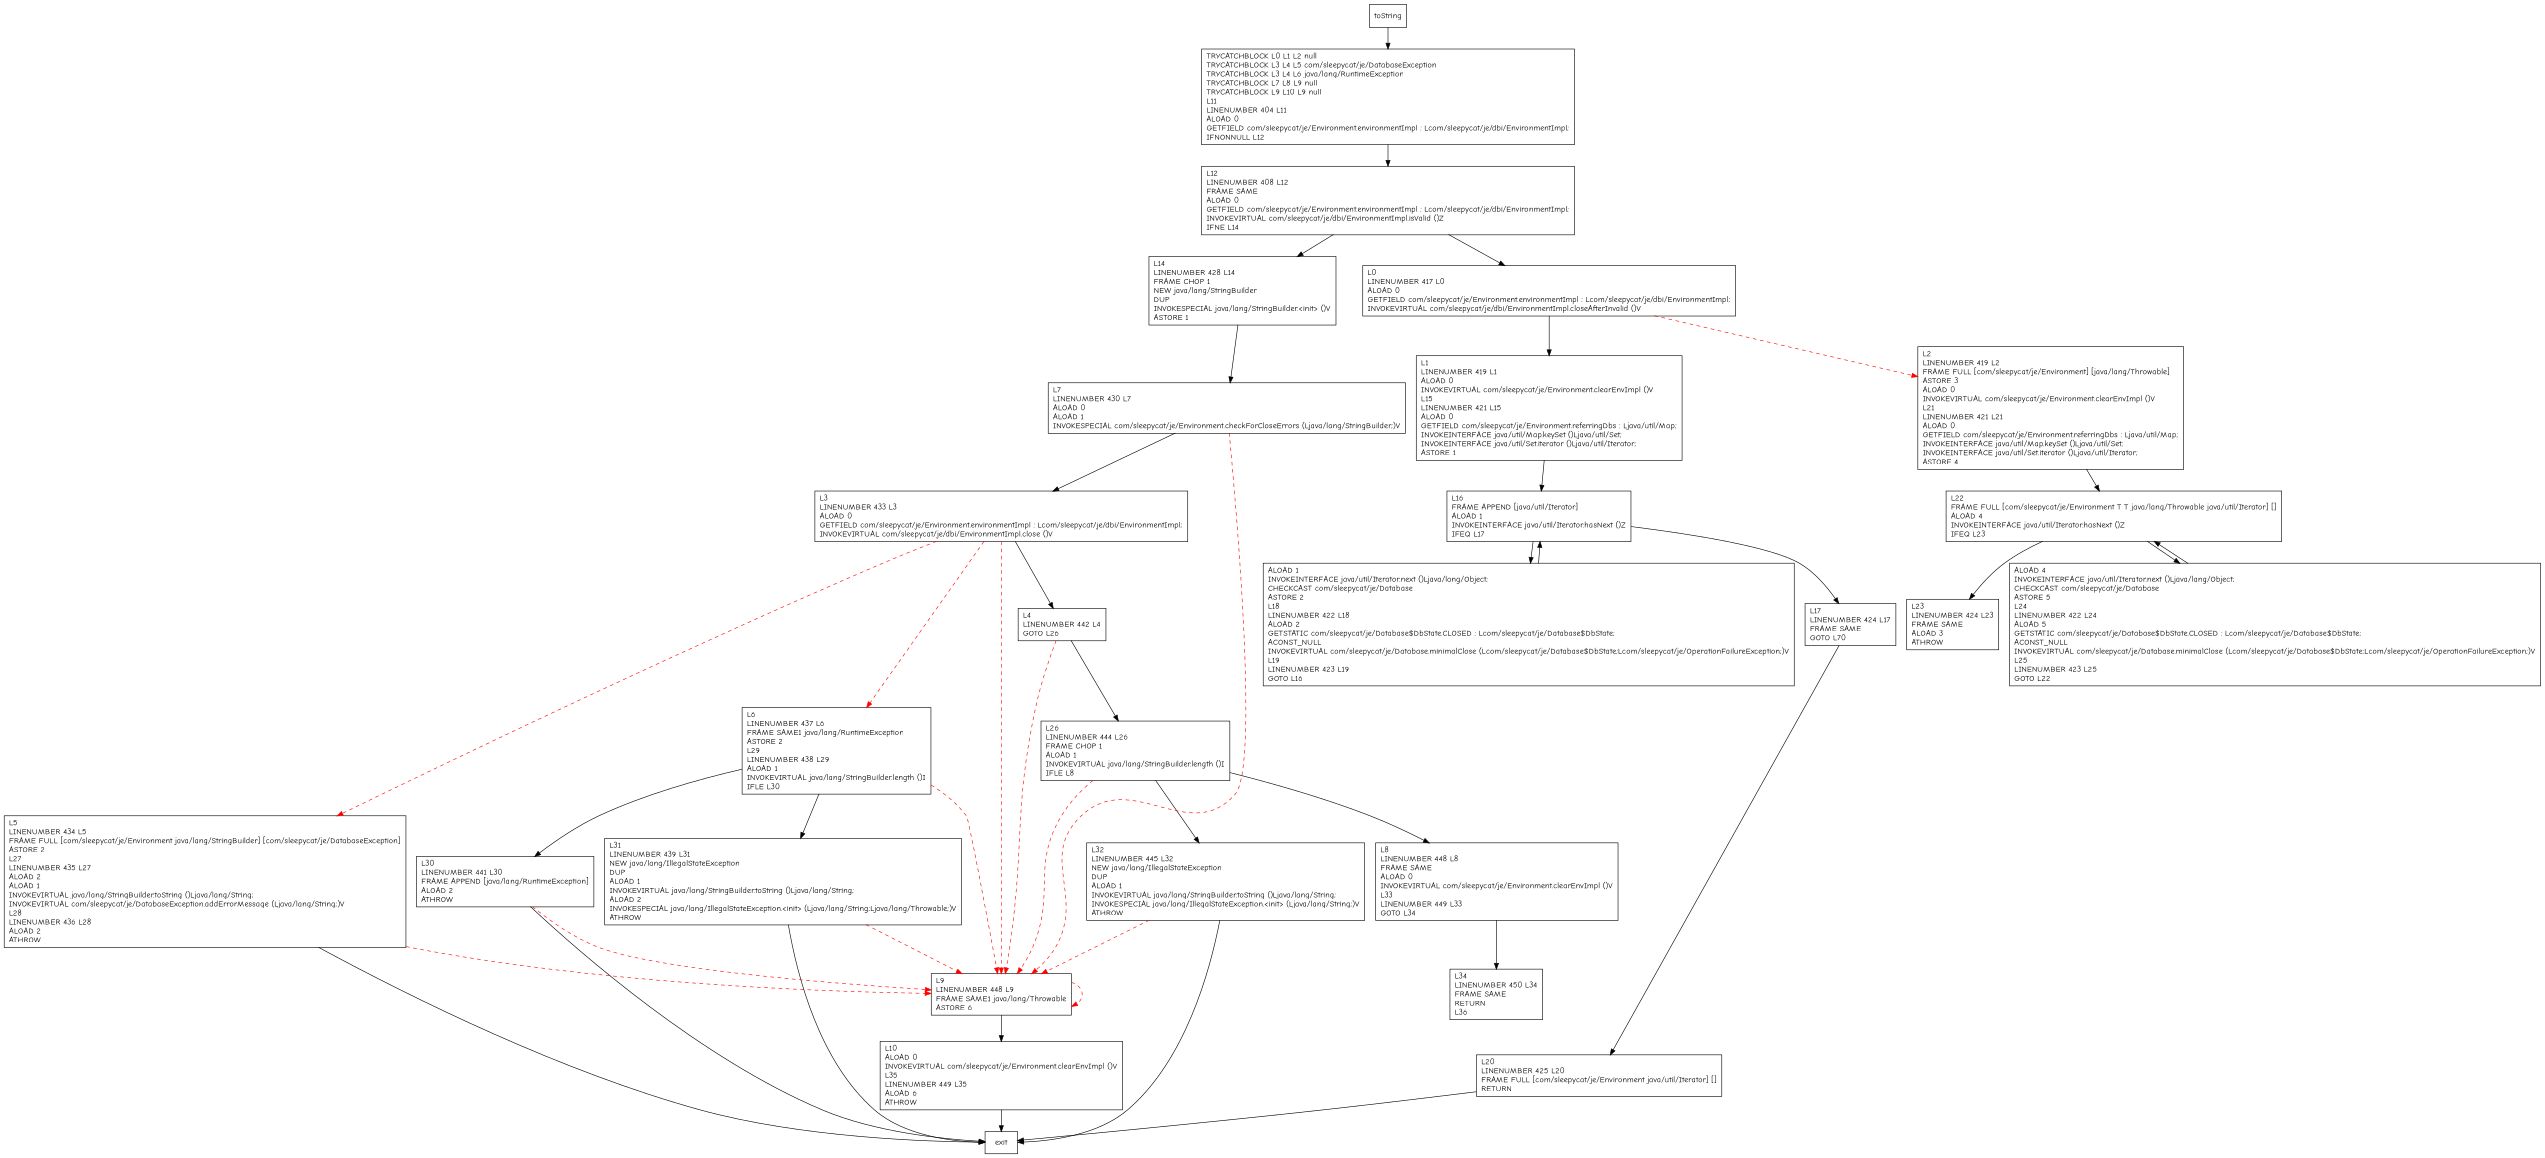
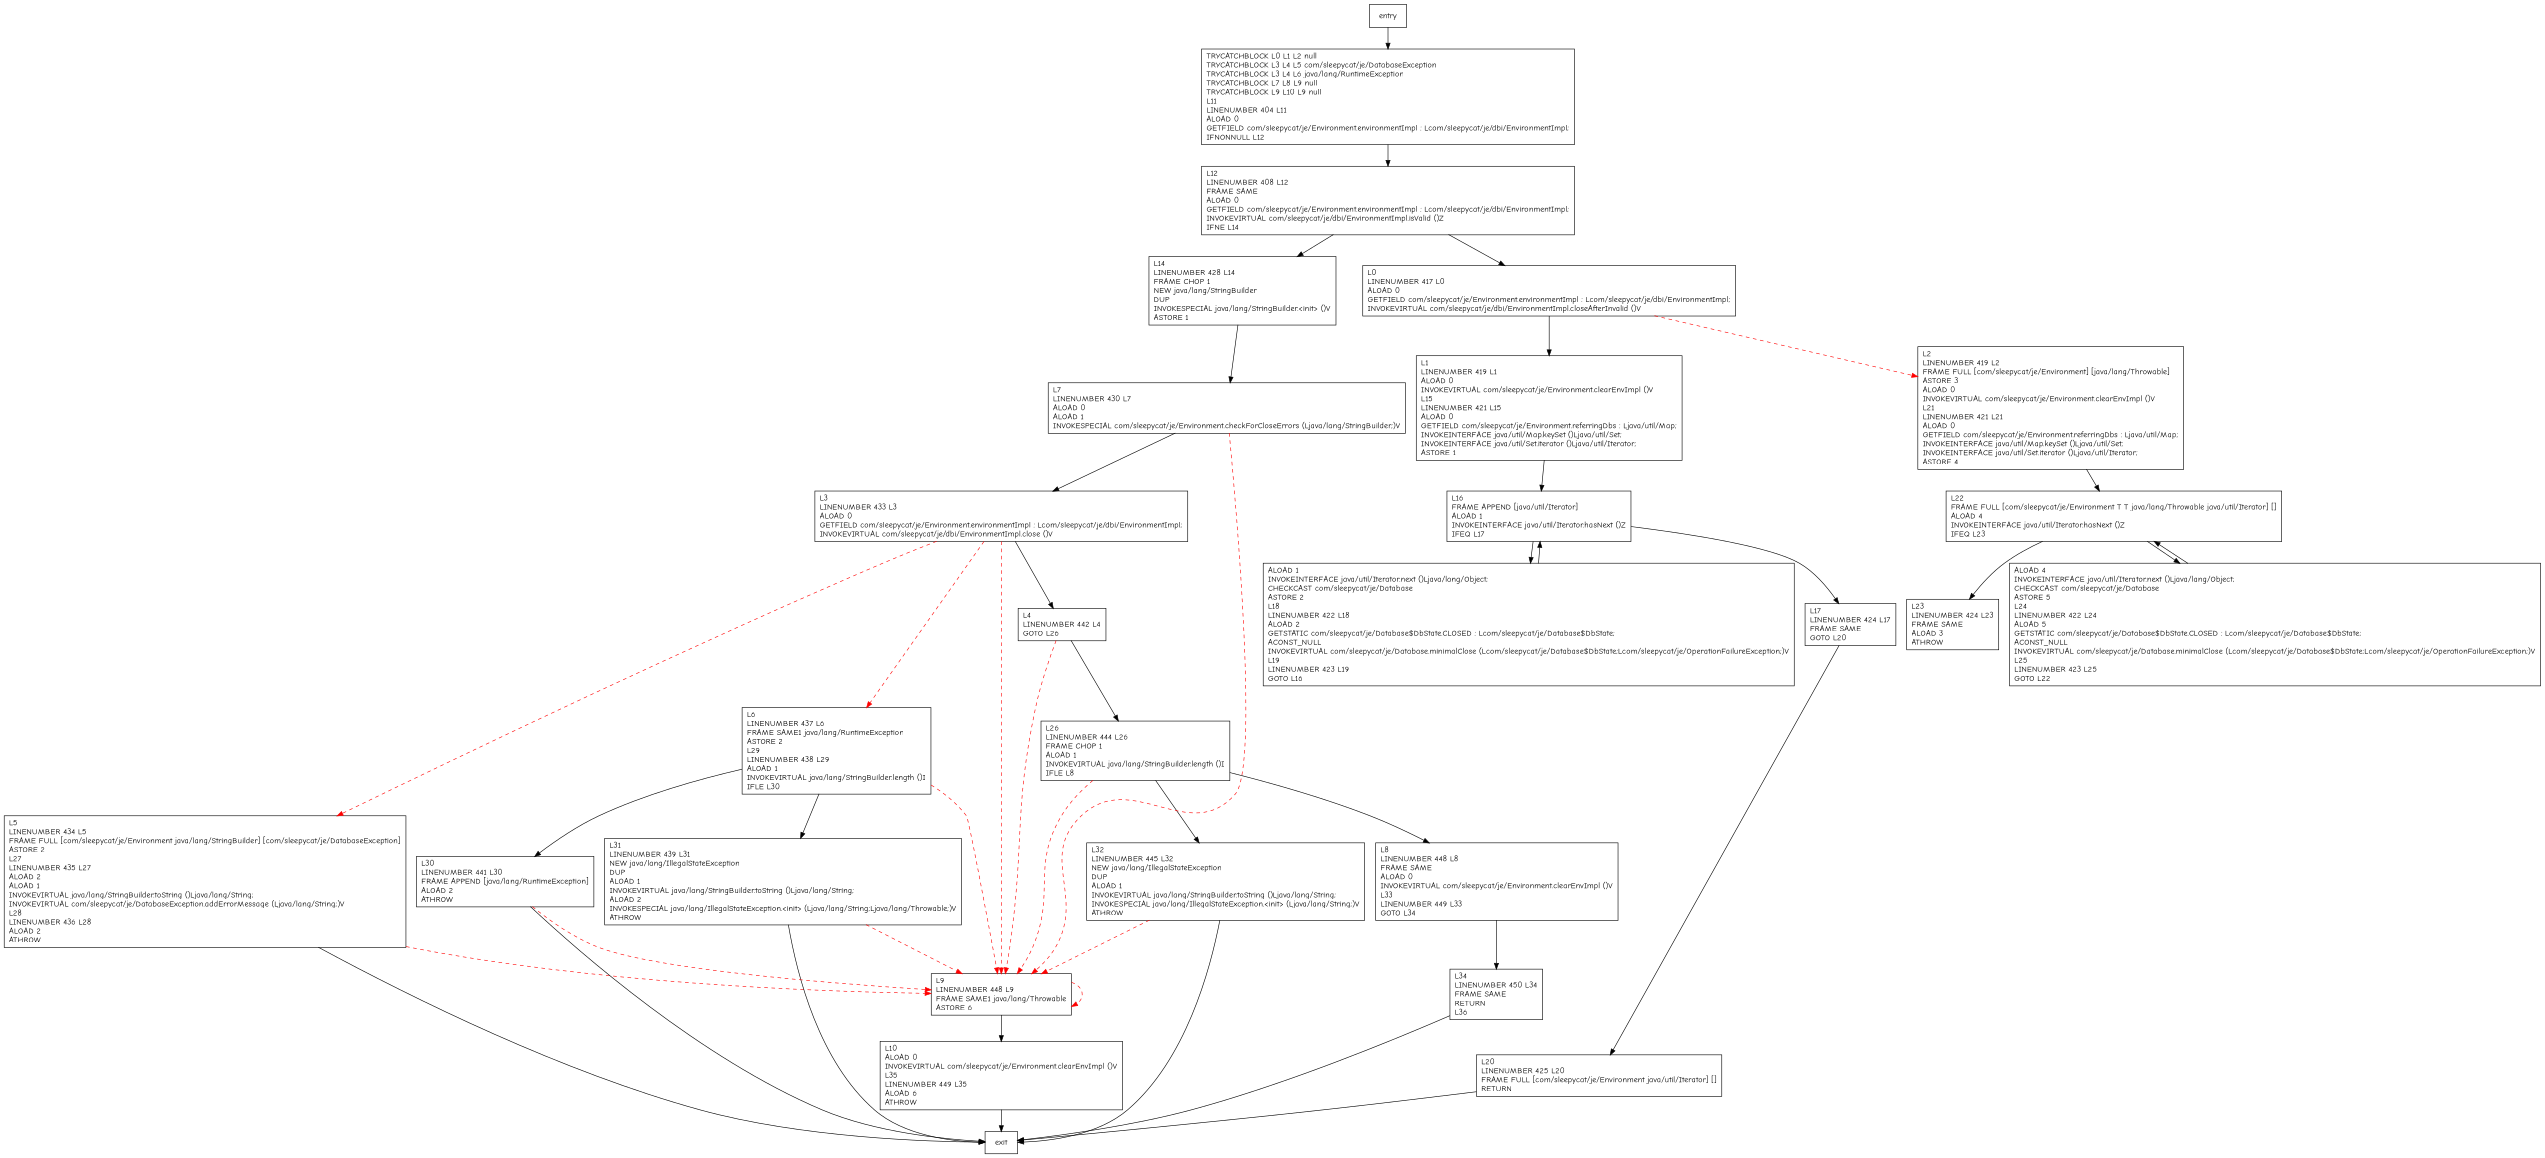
(1388, 16) -> (1388, 16)
(1850, 625) -> (1850, 625)
none -> (1242, 1095)
